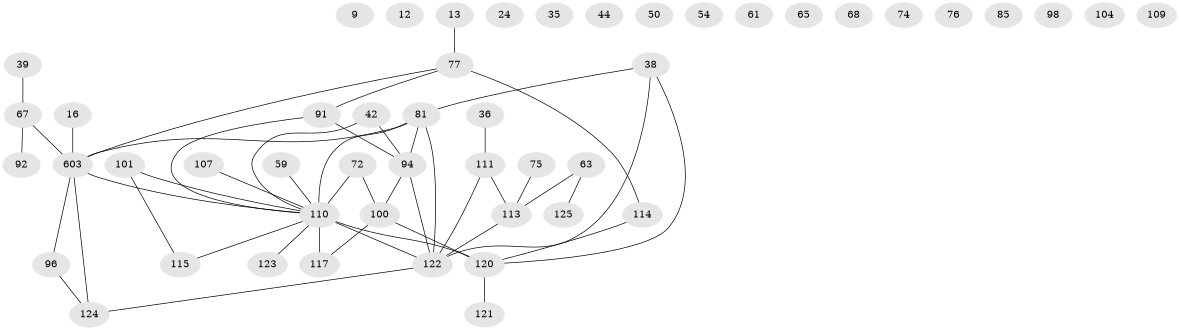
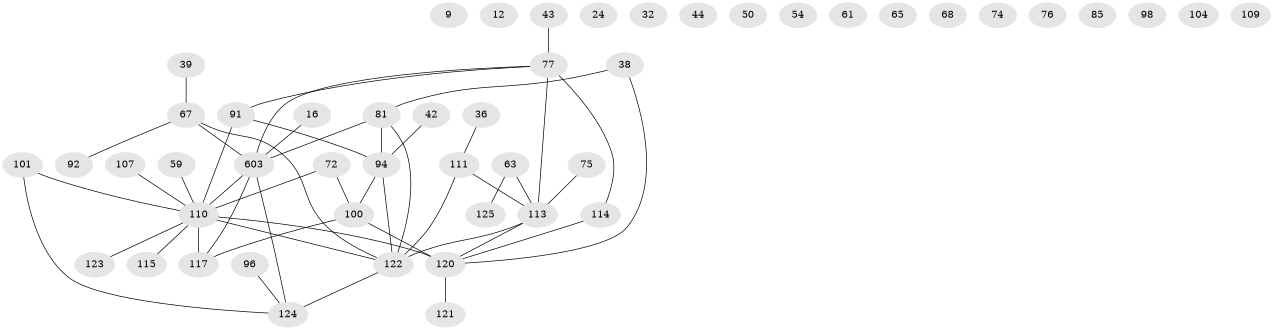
(455, 15) -> (549, 15)
(554, 15) -> (648, 15)
none -> (543, 140)
(343, 143) -> none
(262, 147) -> none
(62, 215) -> (233, 213)
(153, 215) -> (111, 294)
(596, 221) -> (297, 171)
none -> (491, 240)
